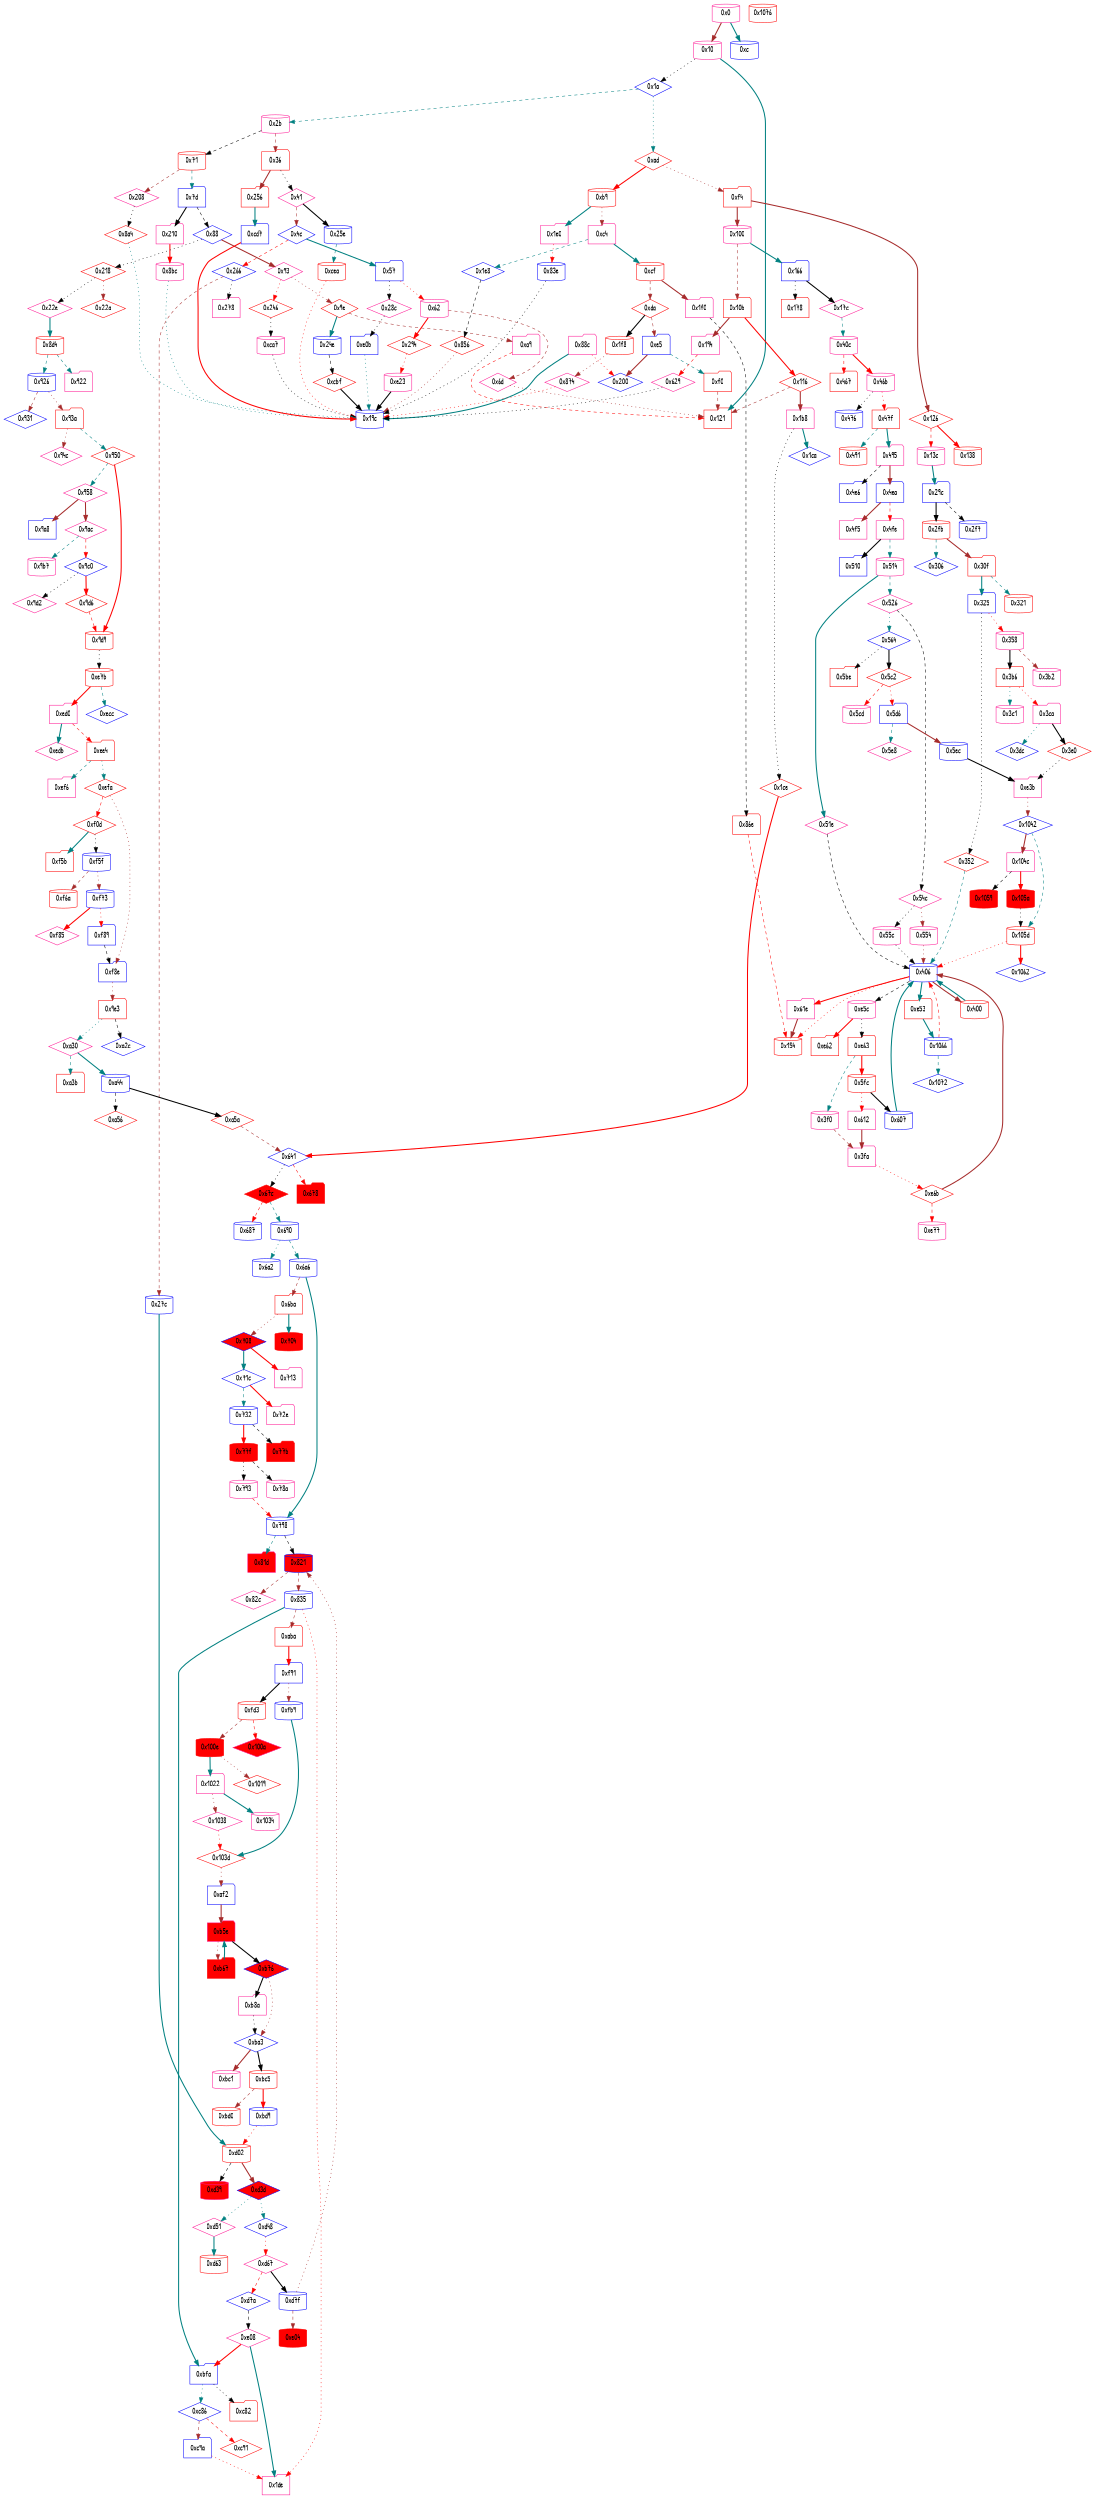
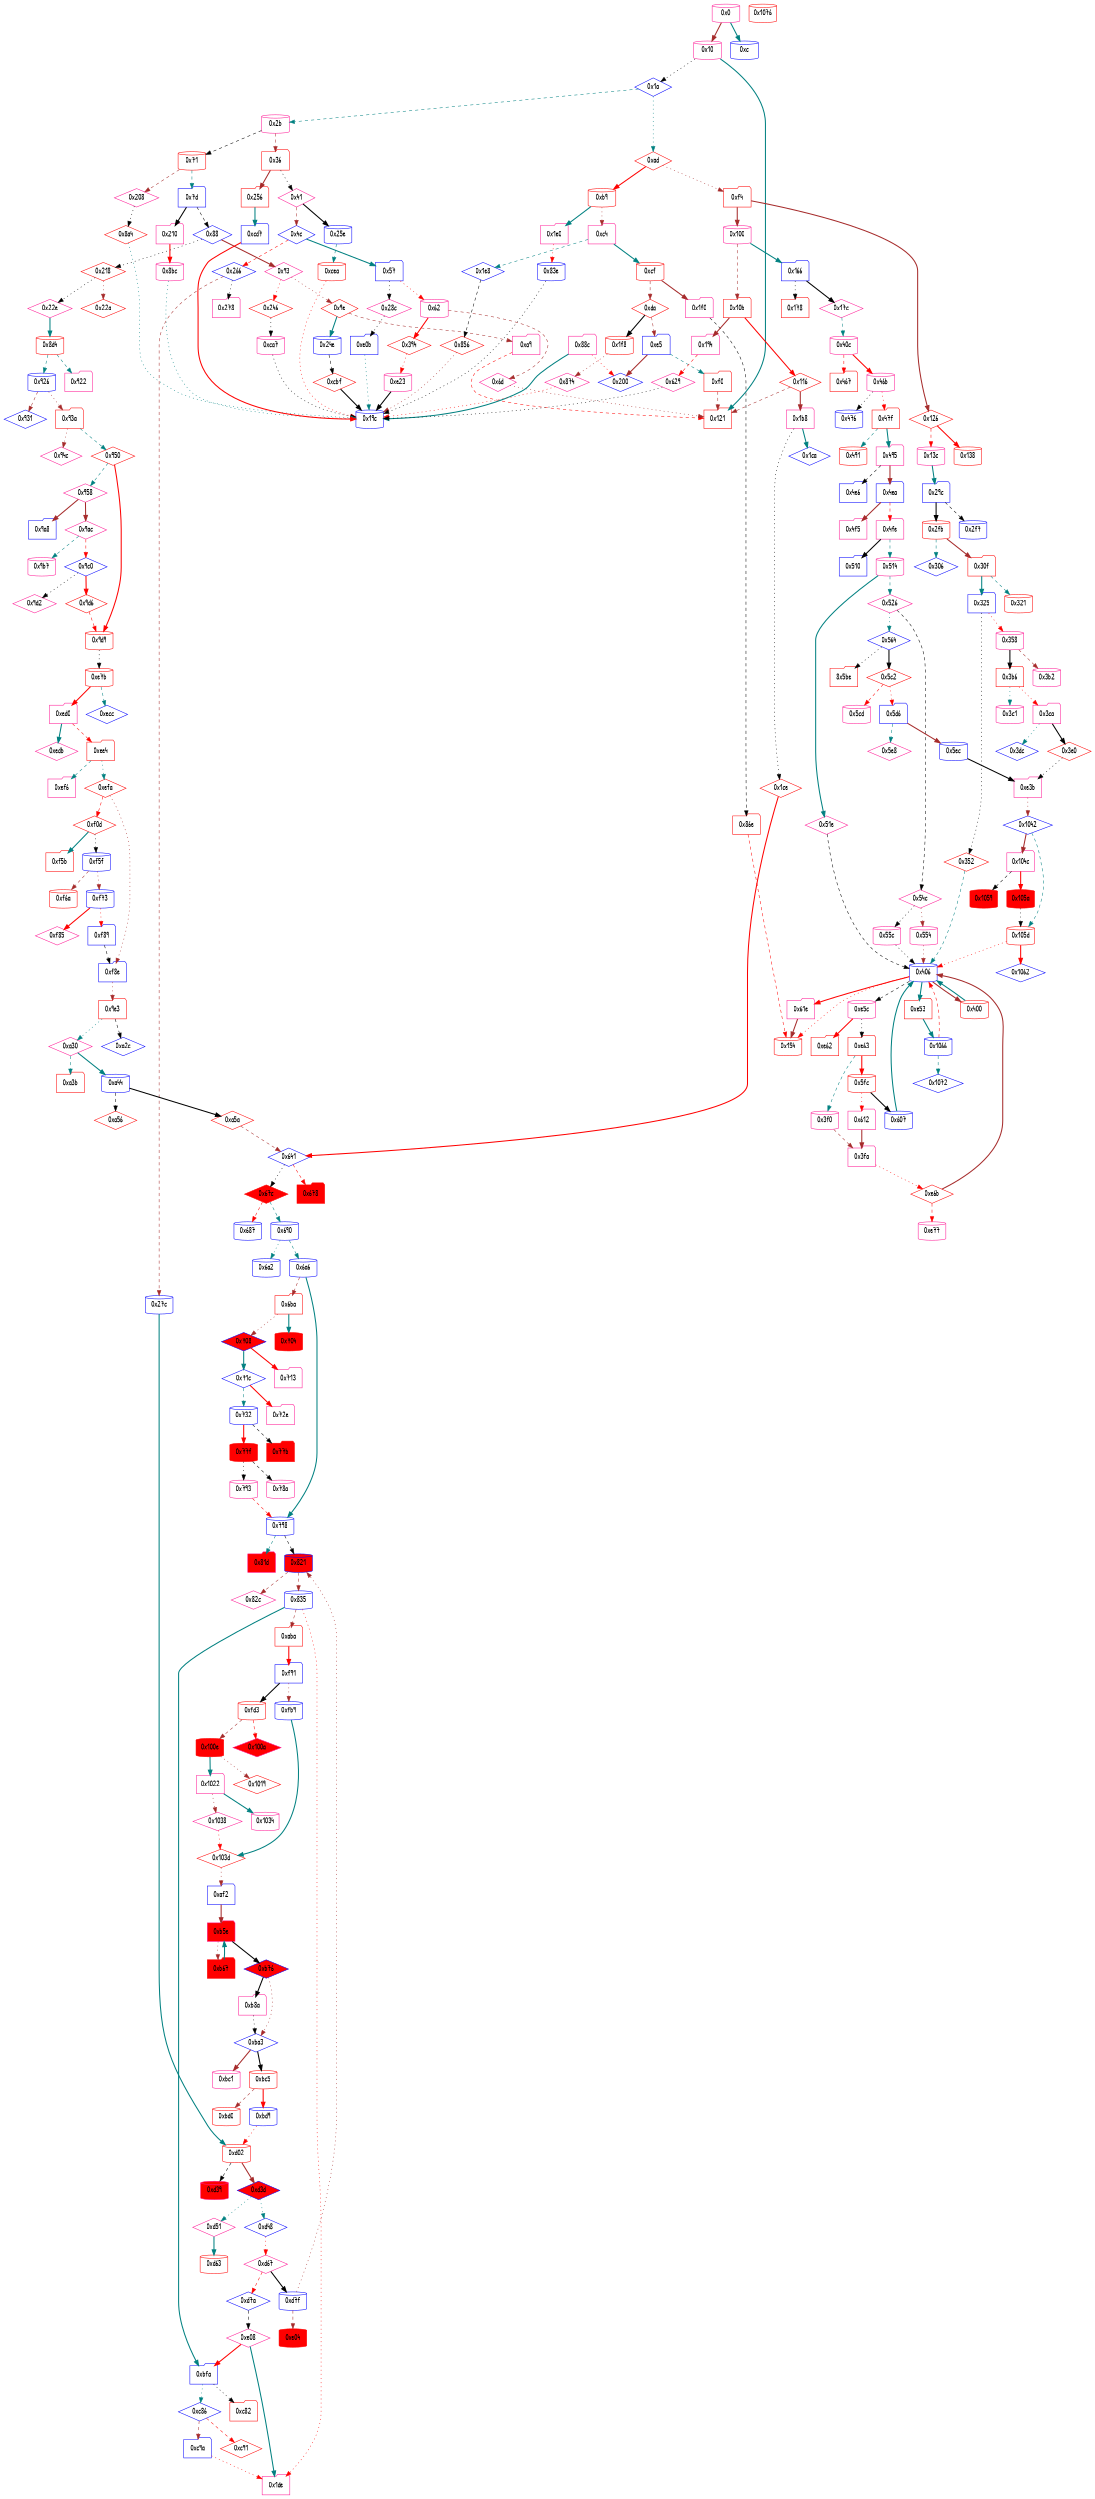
(409, 345) -> (409, 345)
(844, 678) -> (844, 678)
